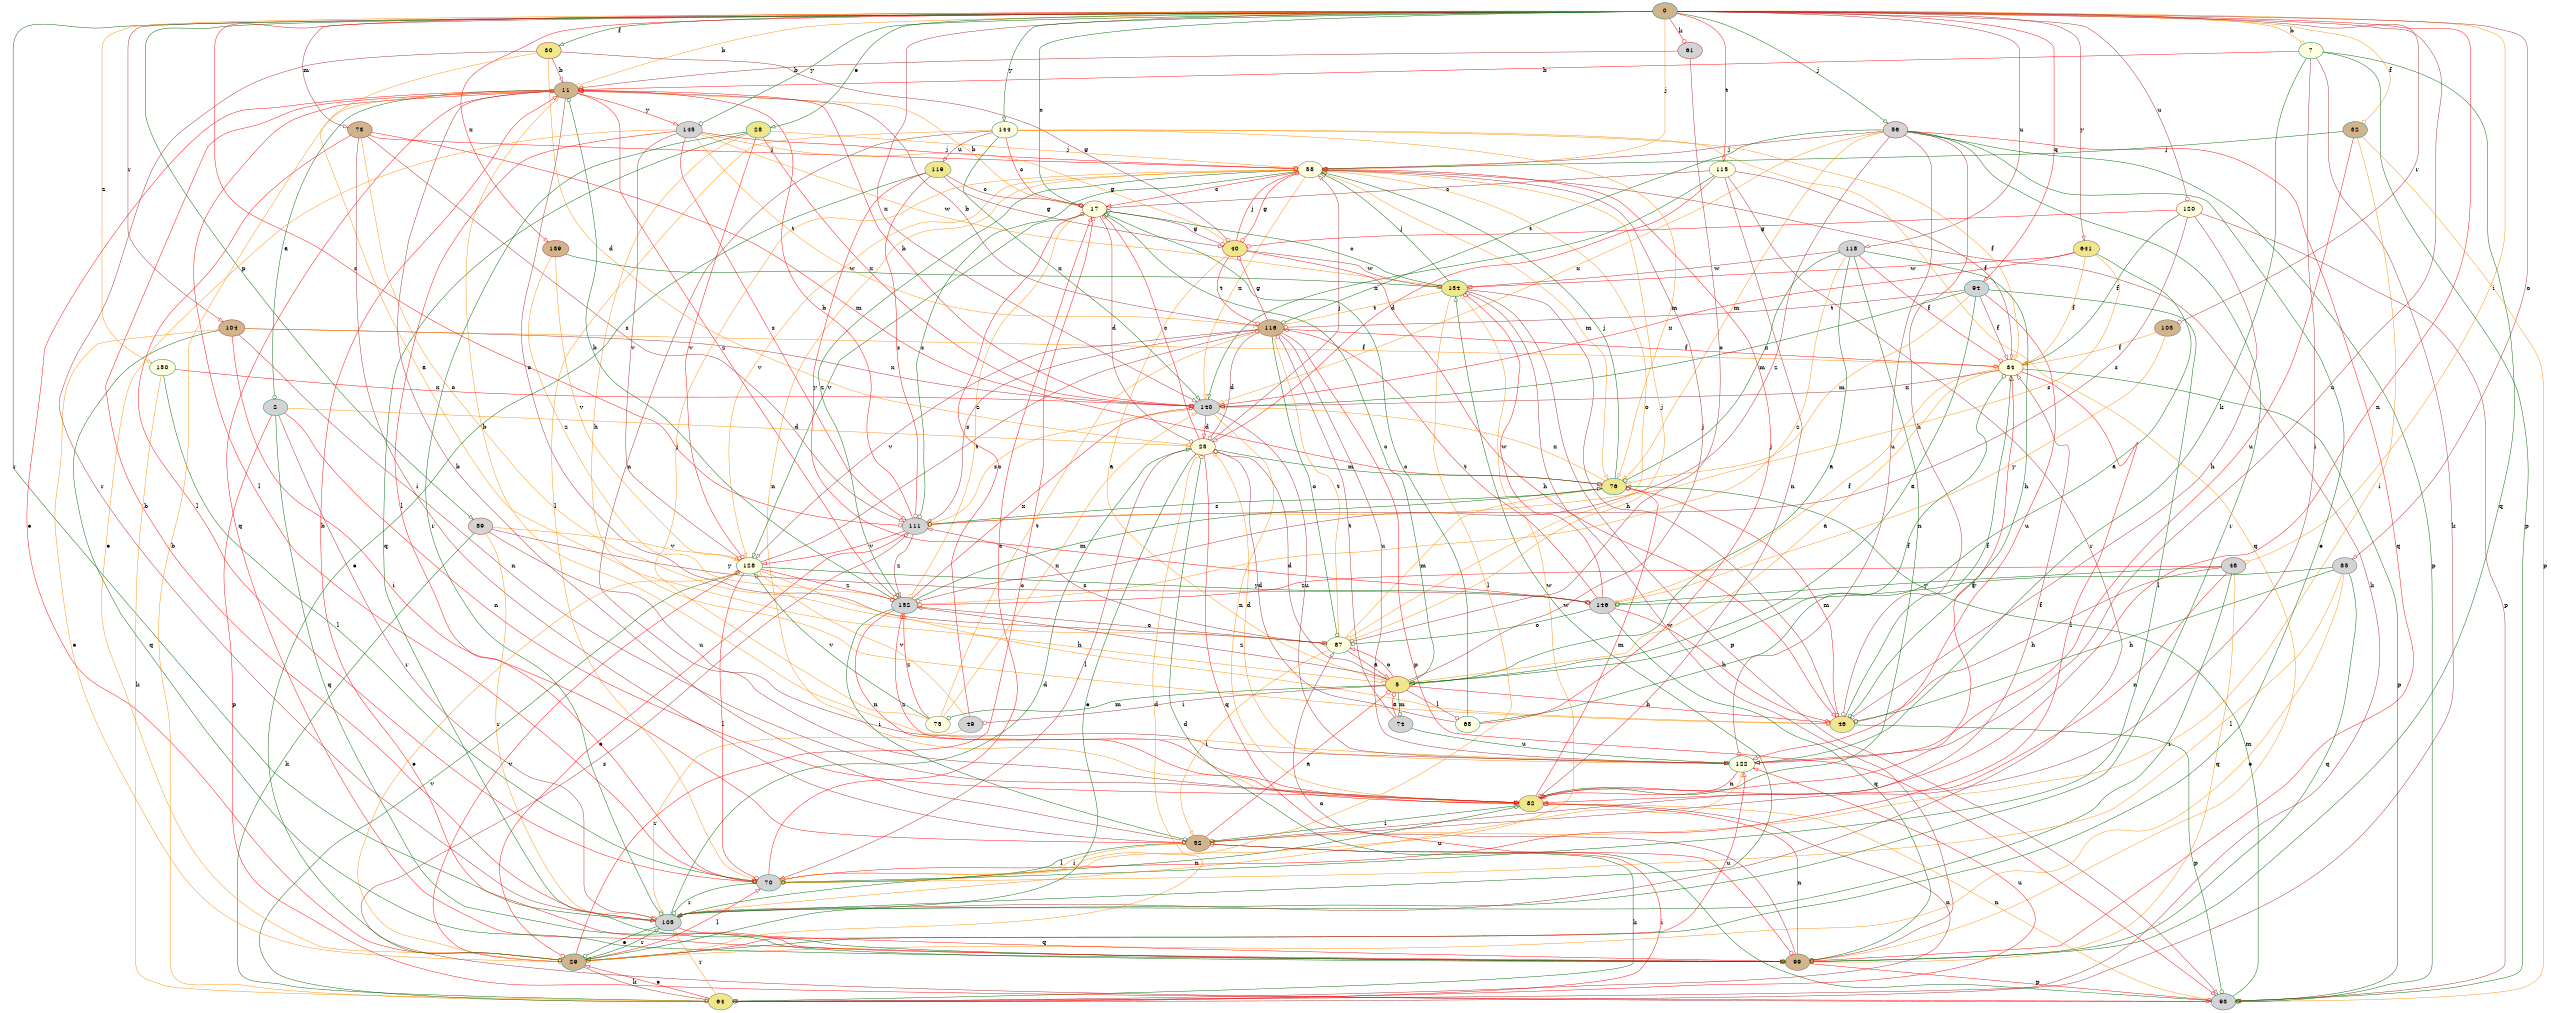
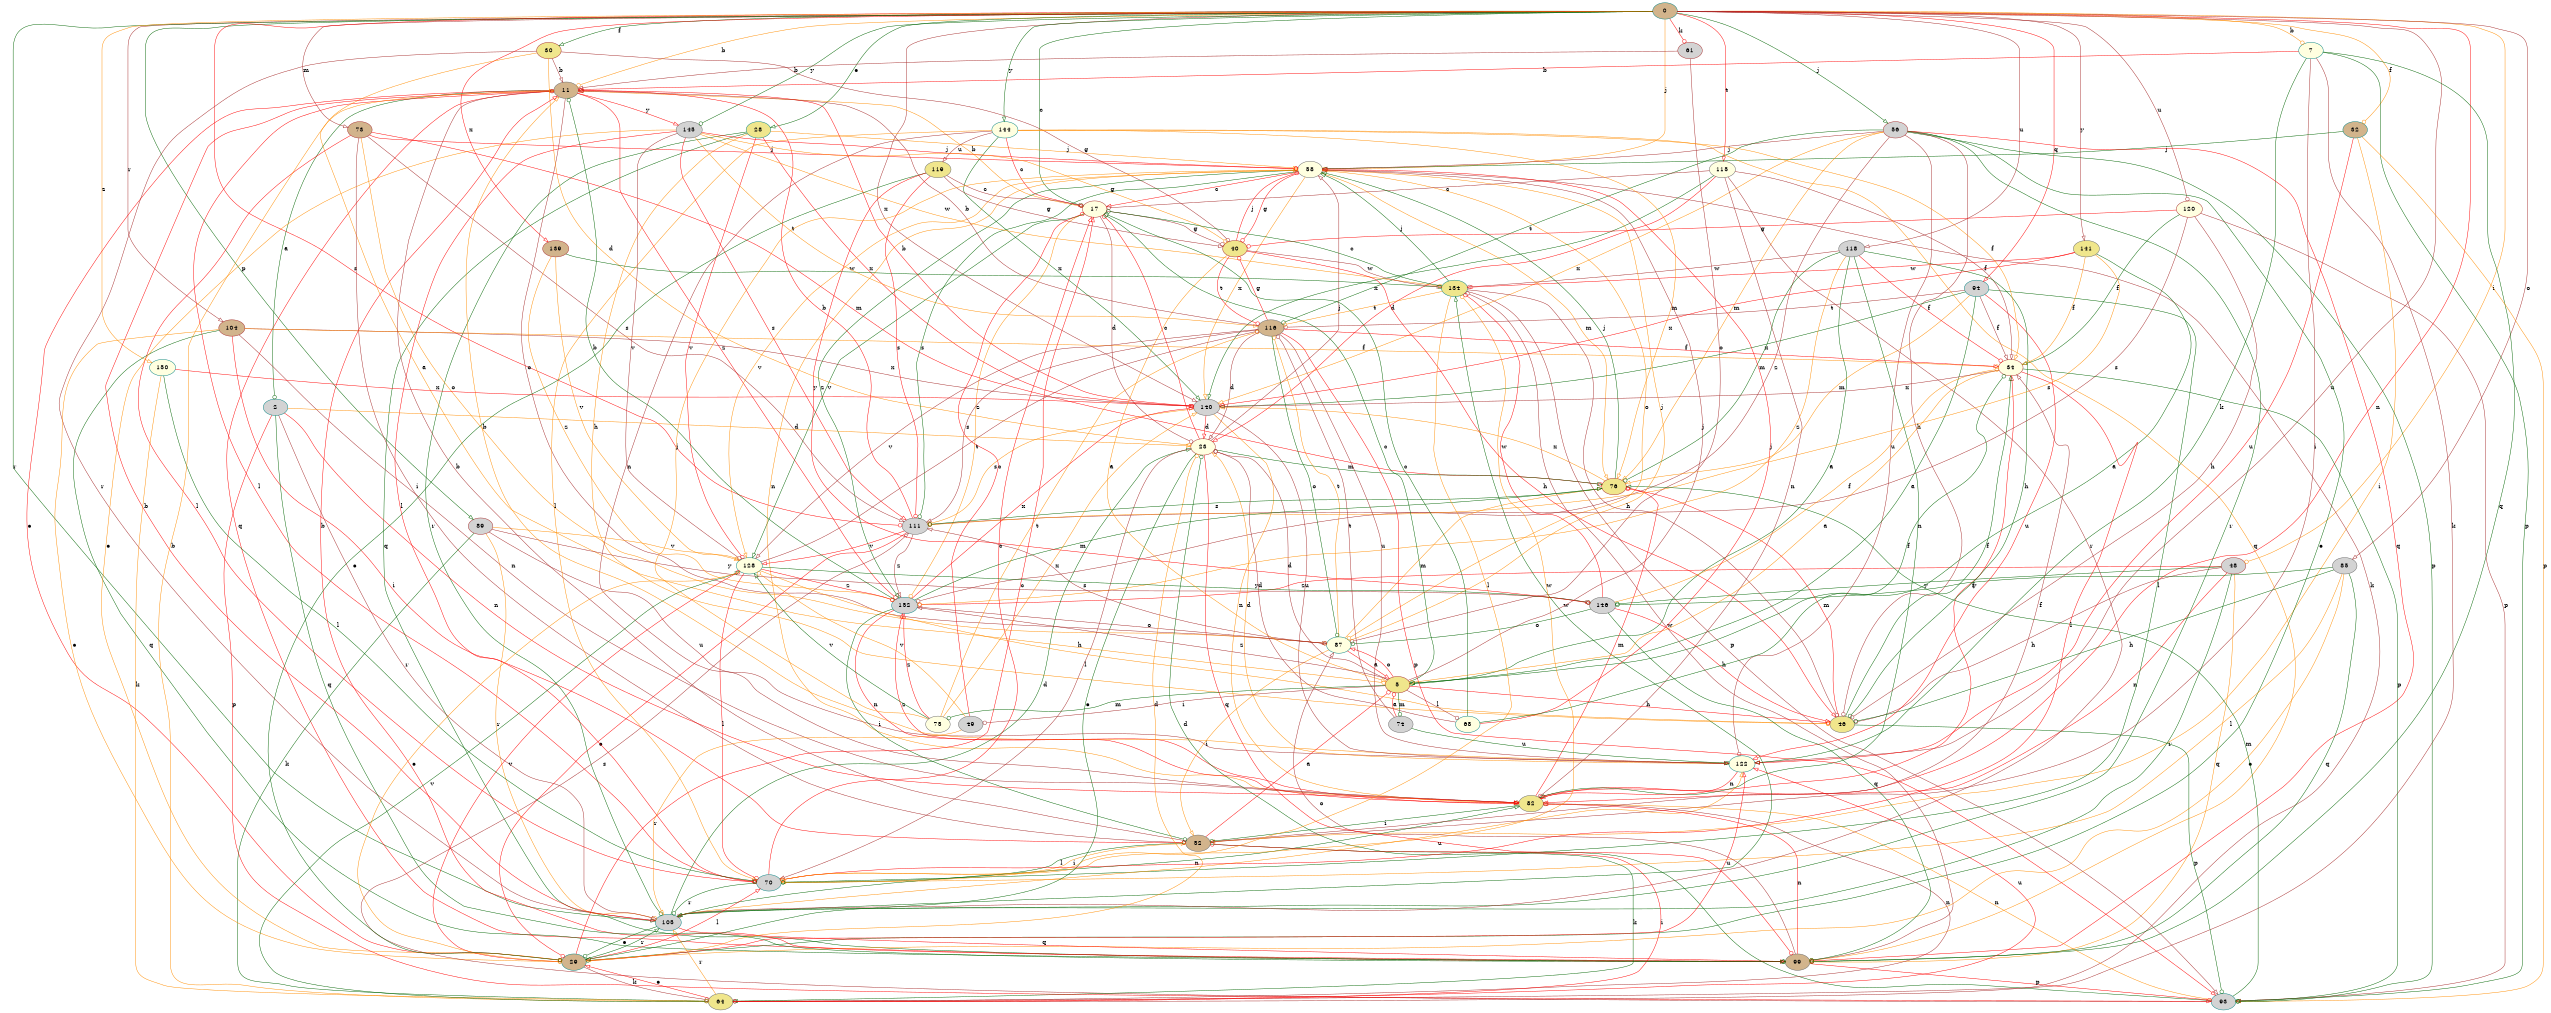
(2086, 249) -> (2086, 249)
(2167, 328) -> none
(1230, 381) -> (1230, 381)
(1449, 454) -> none
(1614, 487) -> (1614, 487)
(989, 726) -> (989, 726)
